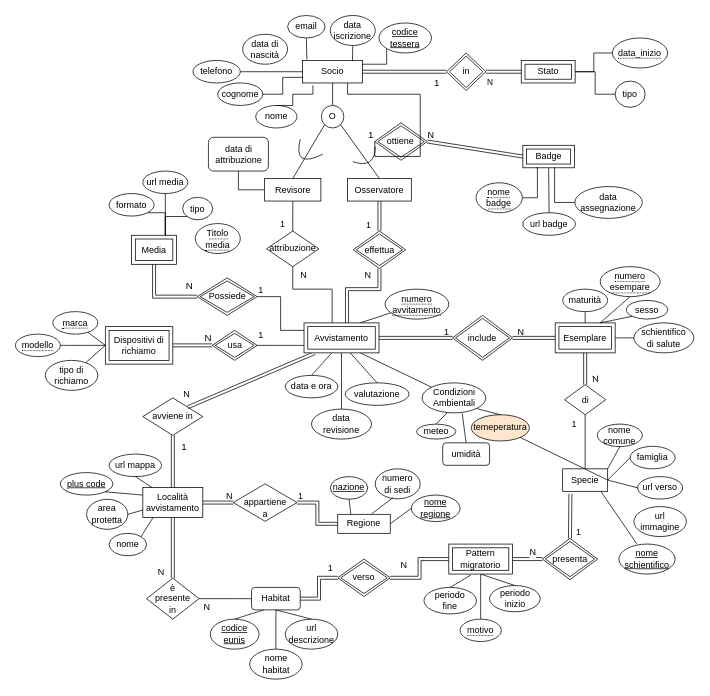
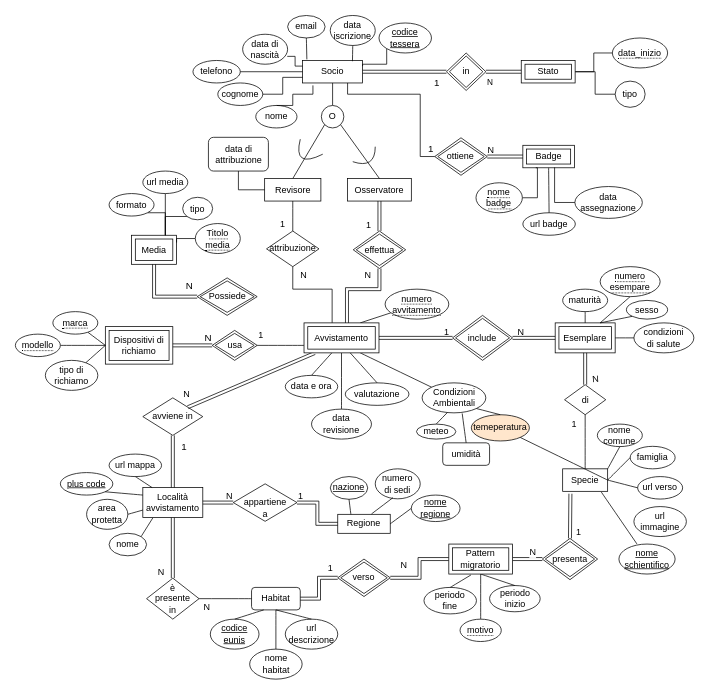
none -> (295, 62)
(401, 141) -> (461, 156)
none -> (186, 239)
(281, 314) -> none
(664, 338) -> (664, 338)
